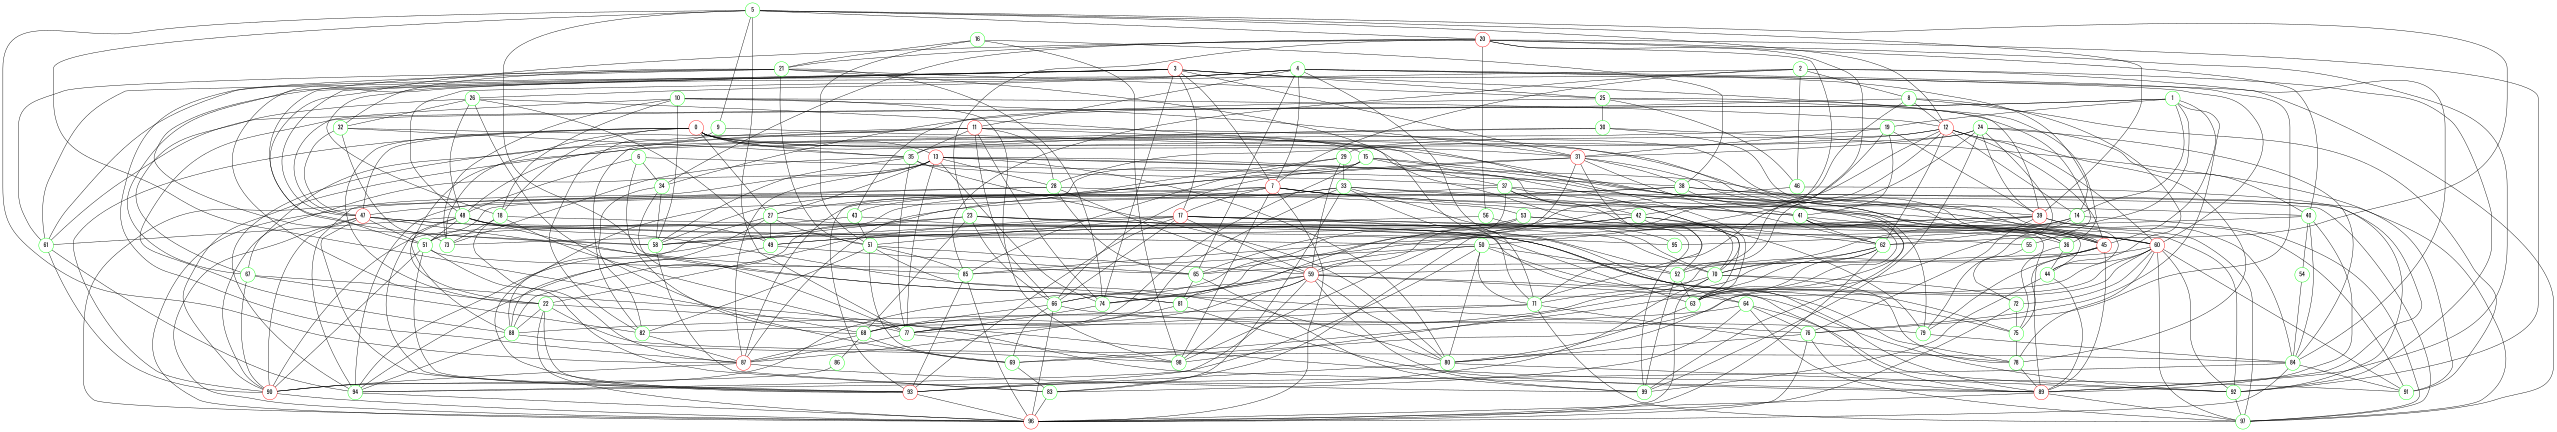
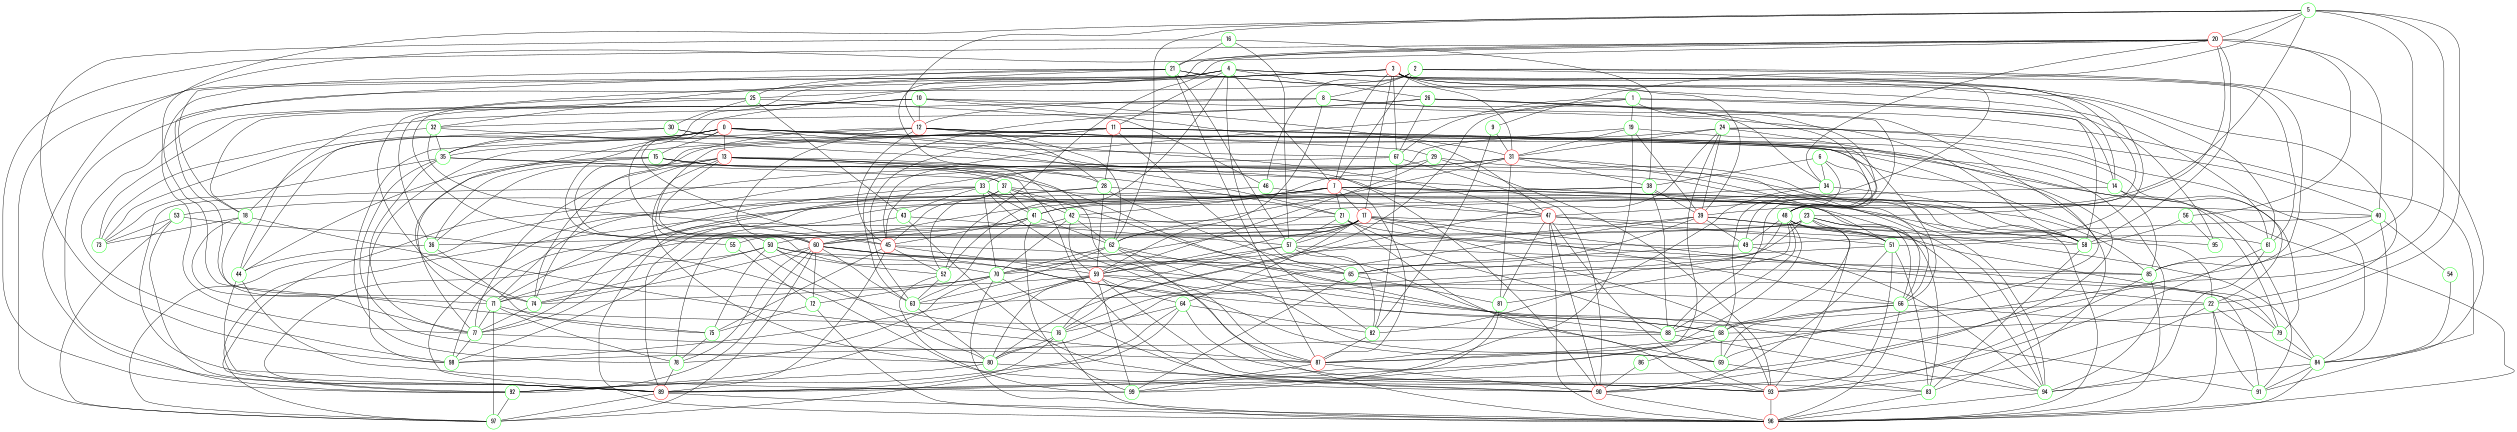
(1090, 110) -> (1561, 101)
(1387, 169) -> none
(2366, 286) -> none
